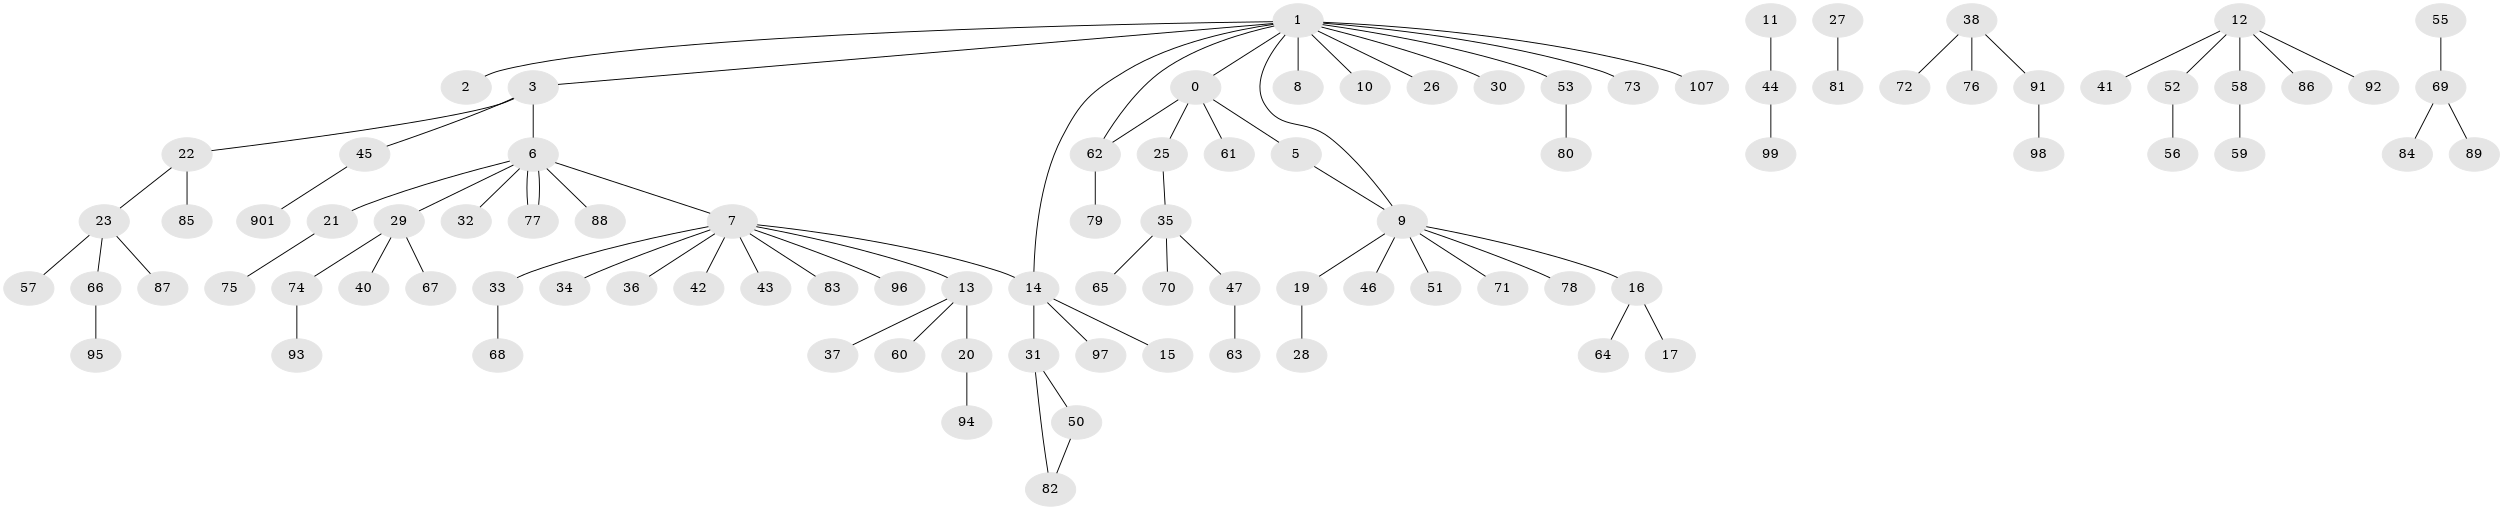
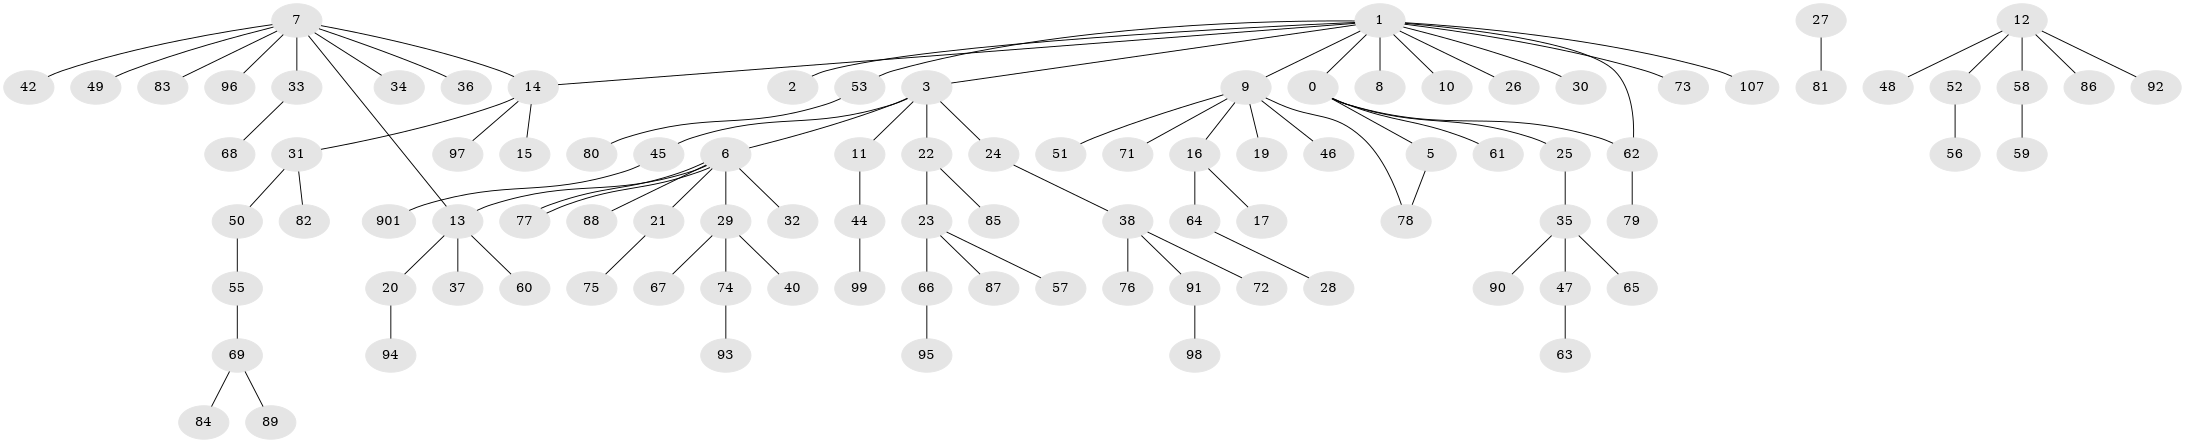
(2106, 87) -> (1888, 87)
none -> (893, 121)
none -> (994, 154)
(633, 188) -> (580, 189)
(1349, 188) -> (1419, 188)
(766, 288) -> (96, 87)
(1168, 288) -> (1498, 288)
(1302, 322) -> (1262, 255)
(1064, 456) -> (237, 255)
